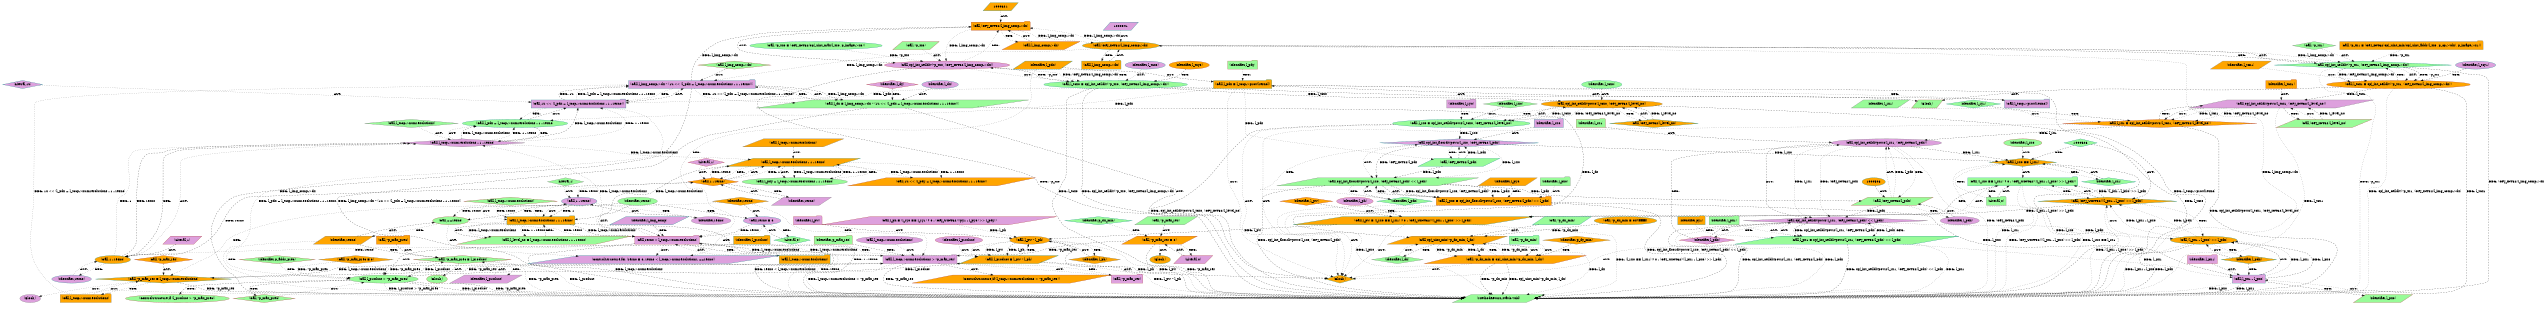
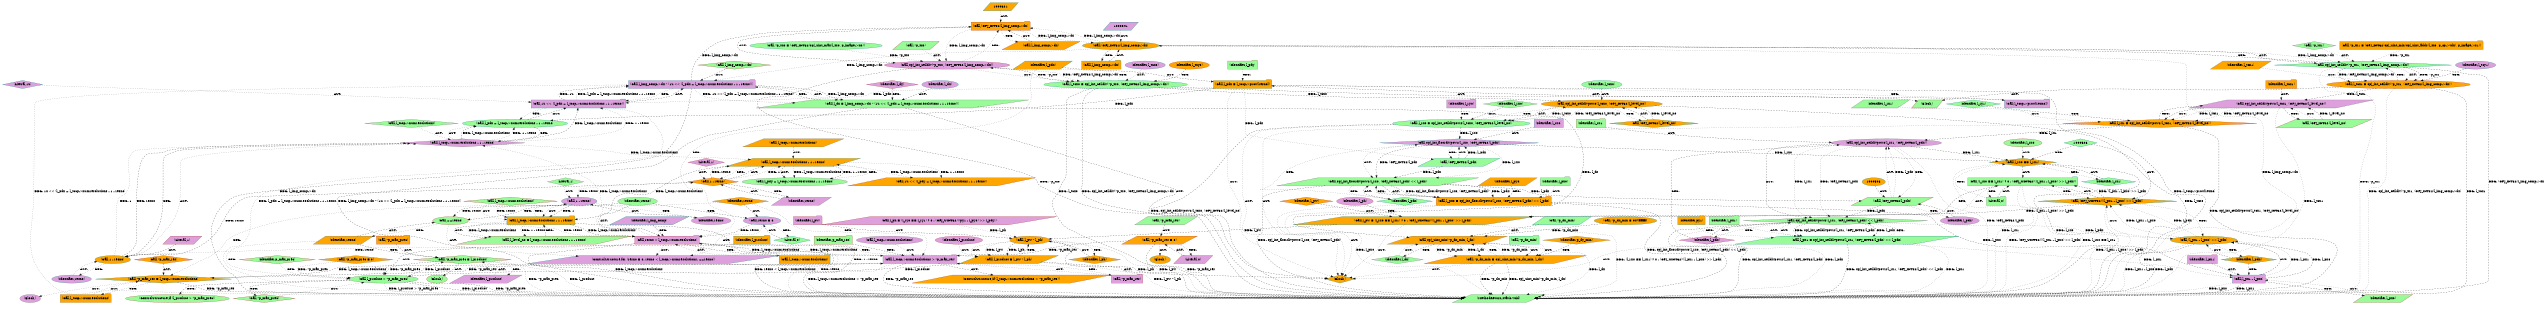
(884, 114) -> (884, 114)
(1098, 221) -> none
(1835, 221) -> (1835, 221)
(277, 260) -> (277, 260)
